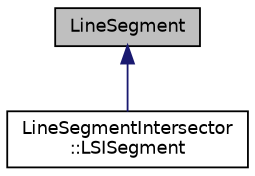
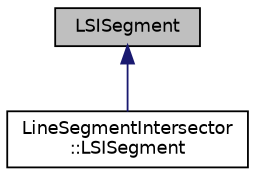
(128, 27) -> (128, 27)
